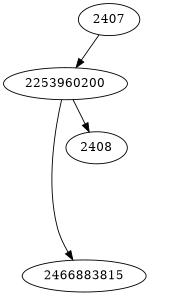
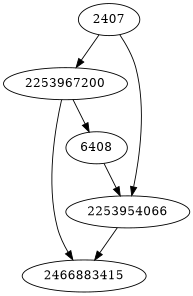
(65, 84) -> (65, 84)
(97, 148) -> (97, 148)
none -> (128, 212)
(84, 276) -> (84, 276)
